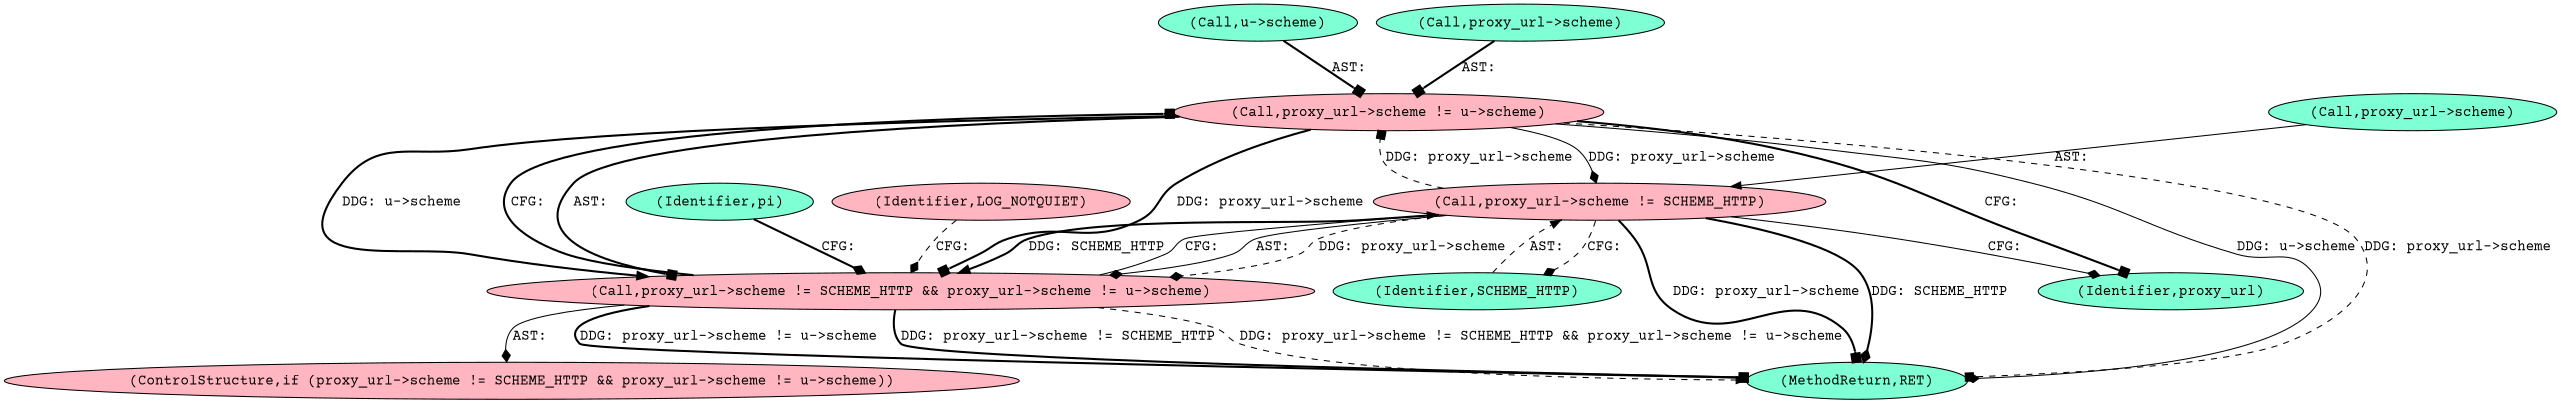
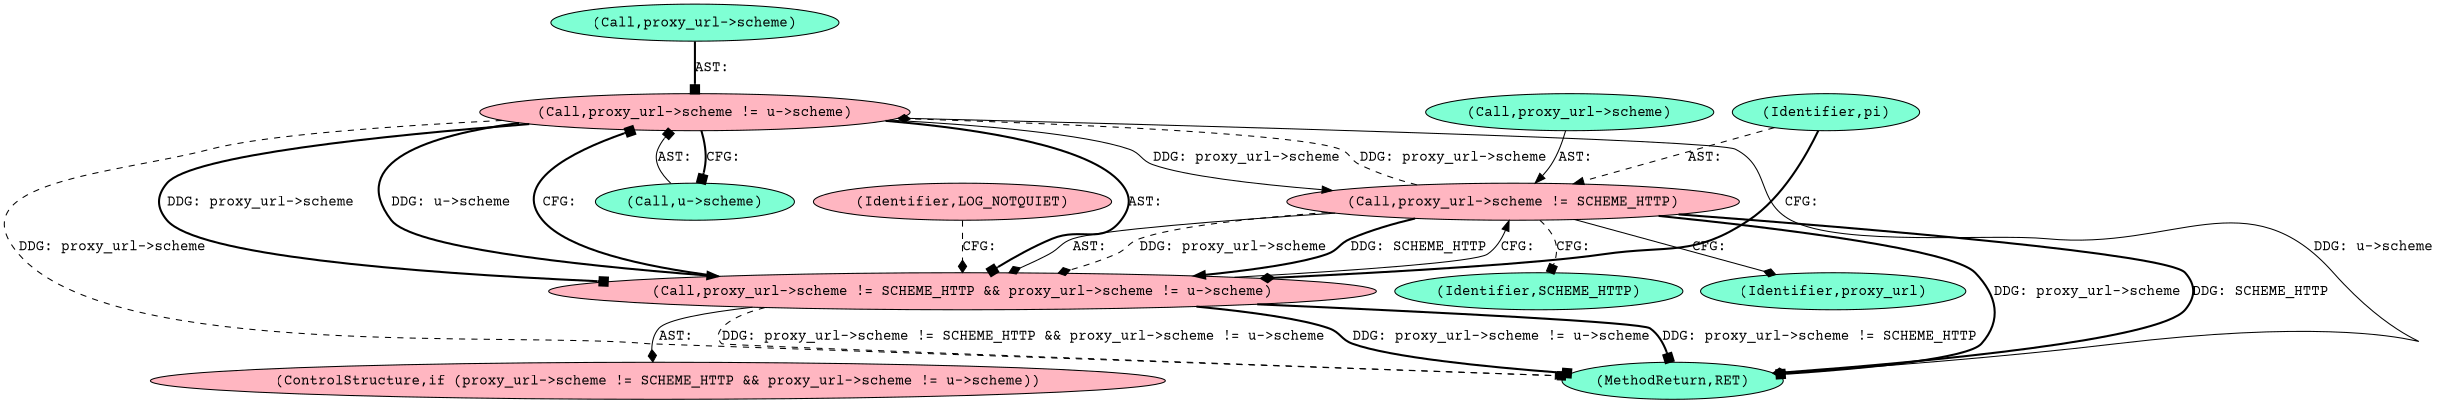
(1319, 64) -> (657, 162)
(1558, 139) -> (1109, 144)
(1841, 165) -> (705, 152)
(1401, 176) -> (1208, 133)
(1520, 246) -> (1679, 154)
(1581, 250) -> (1554, 239)
